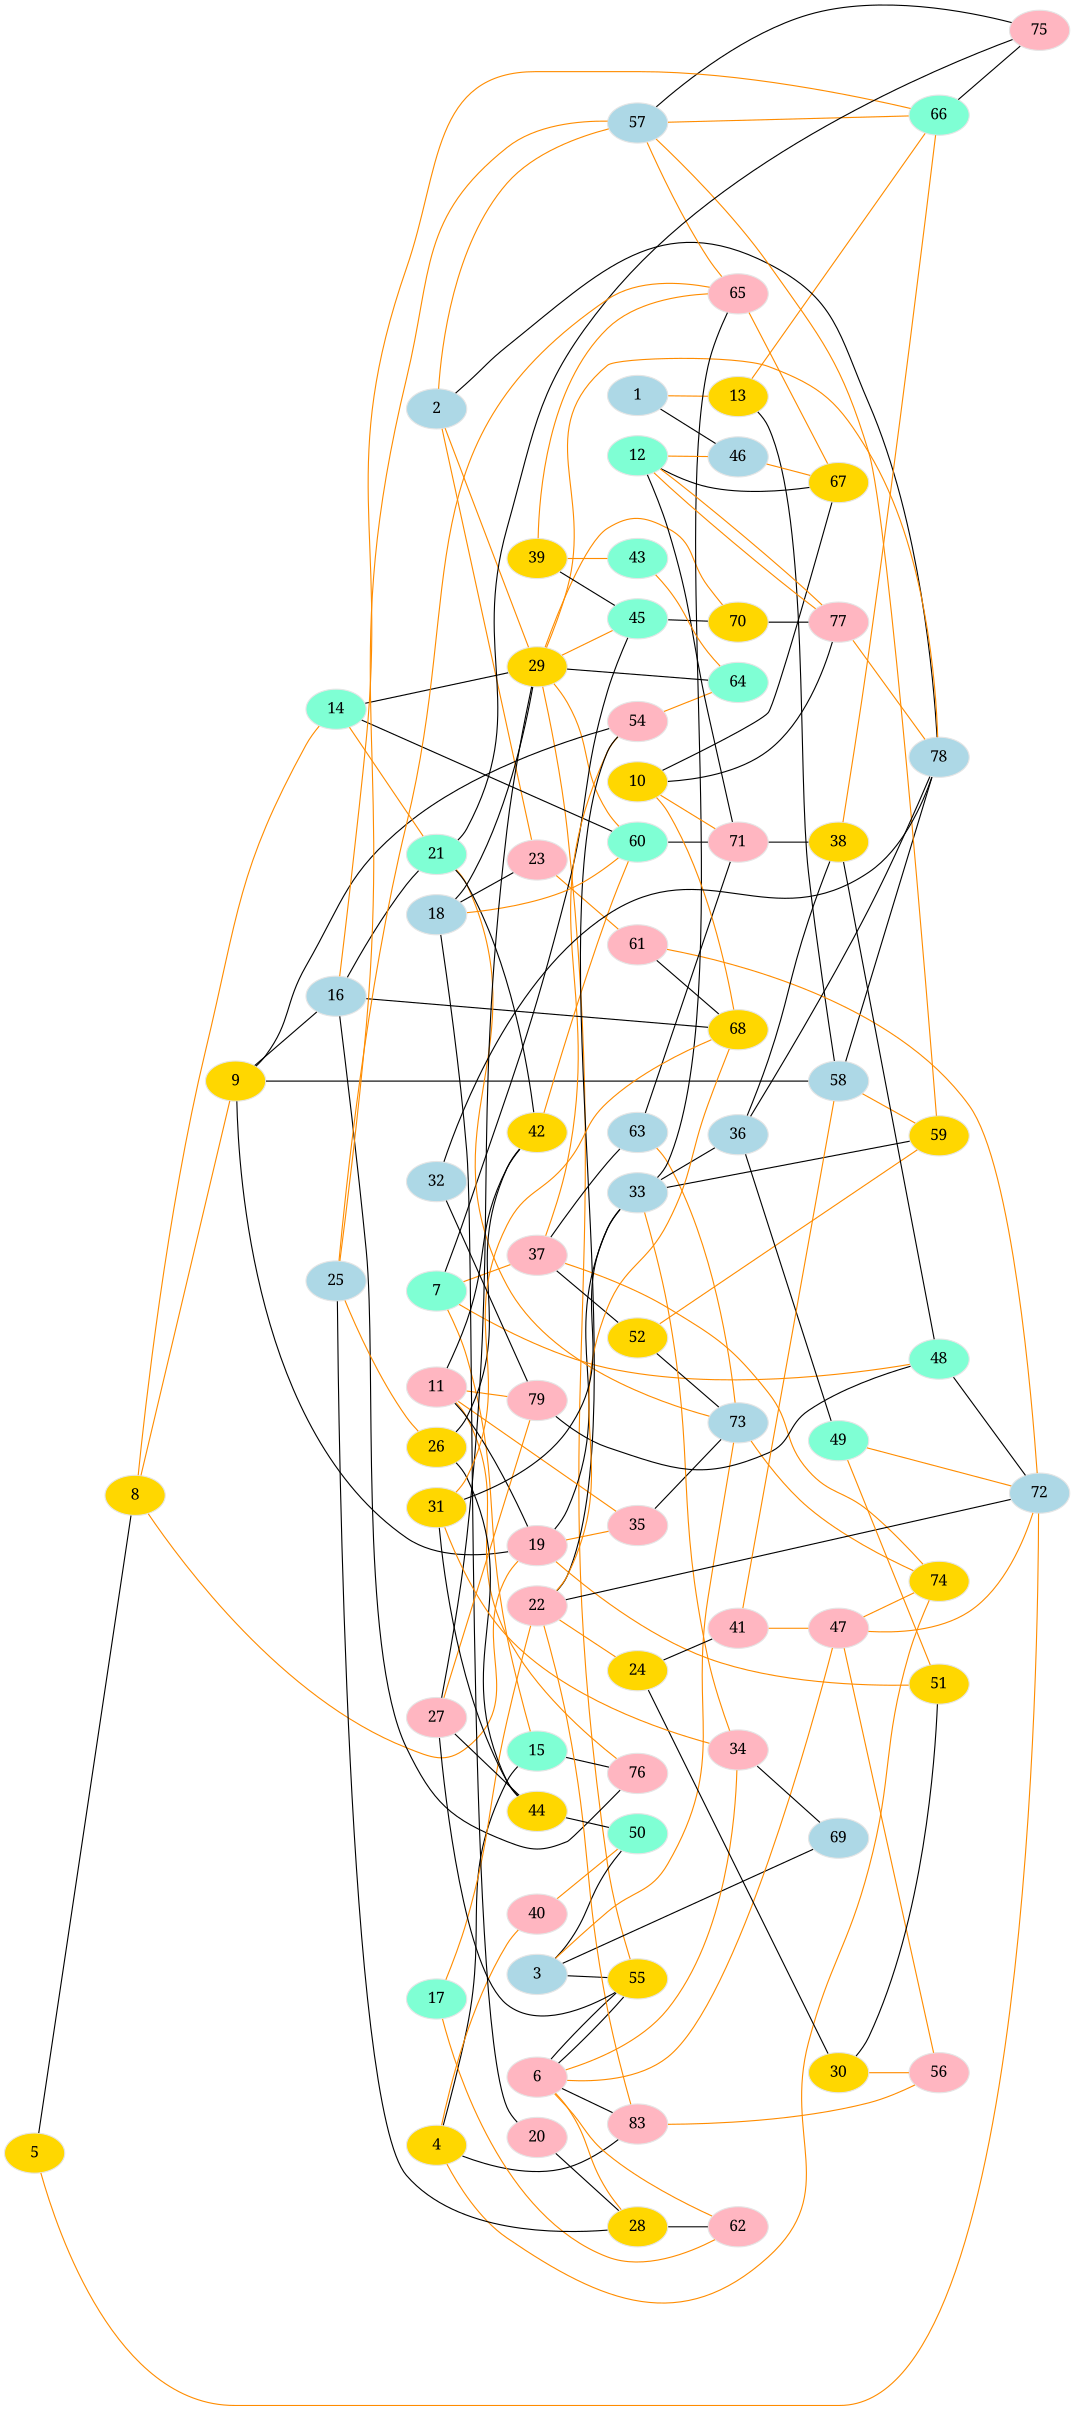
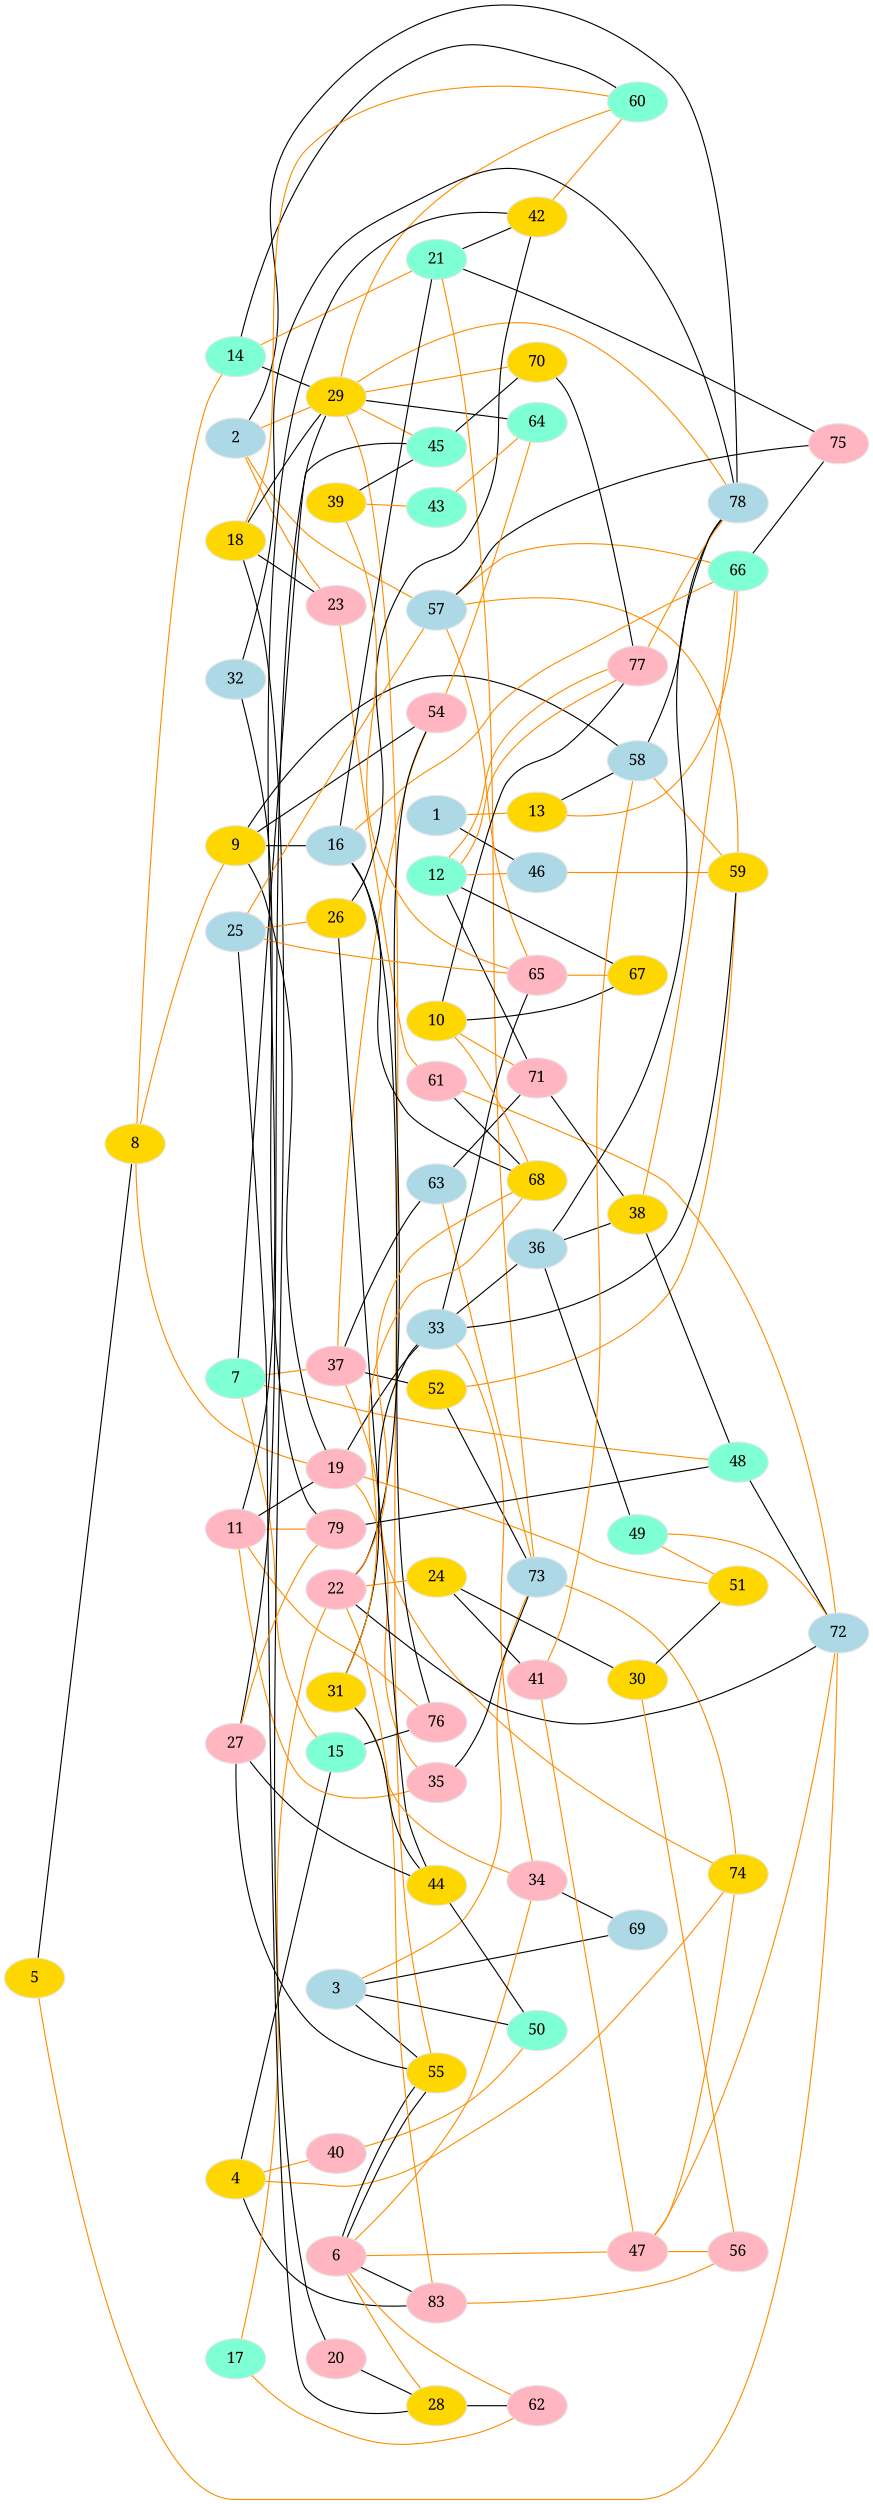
(790, 470) -> (638, 872)
(691, 842) -> none
(437, 915) -> (236, 541)
